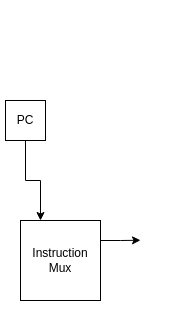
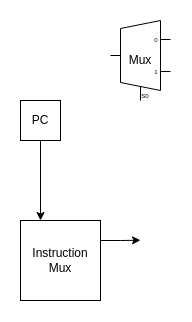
none -> (141, 61)
(26, 121) -> (41, 121)
